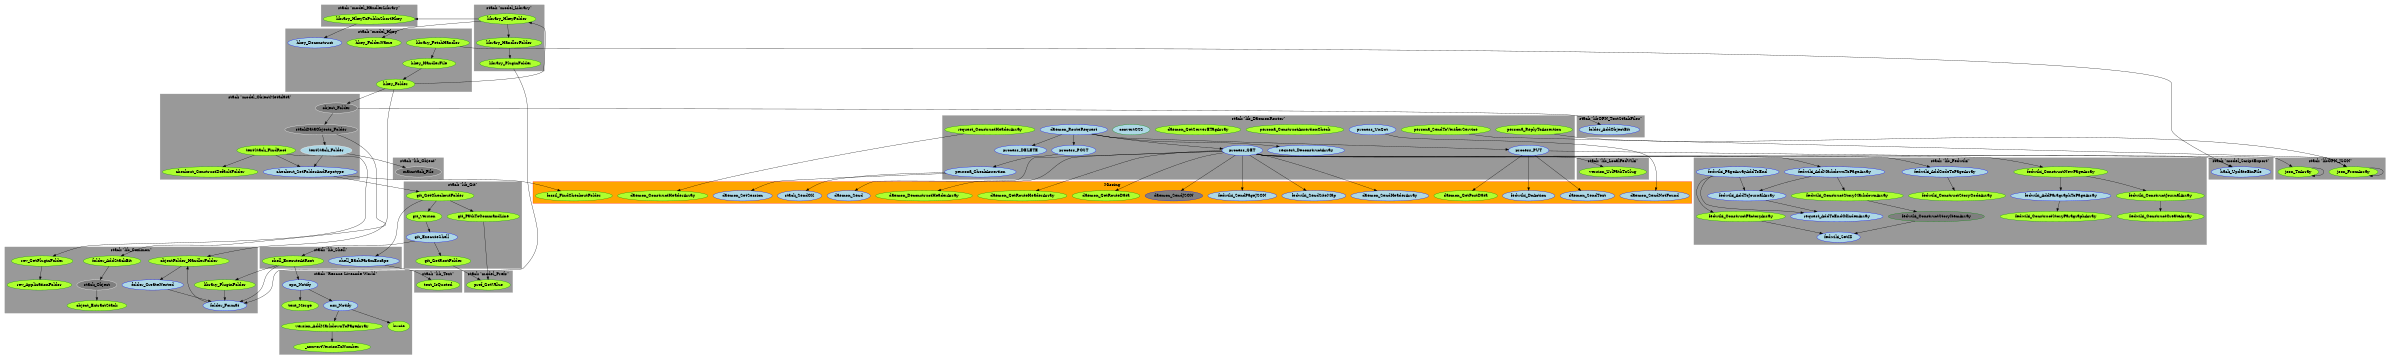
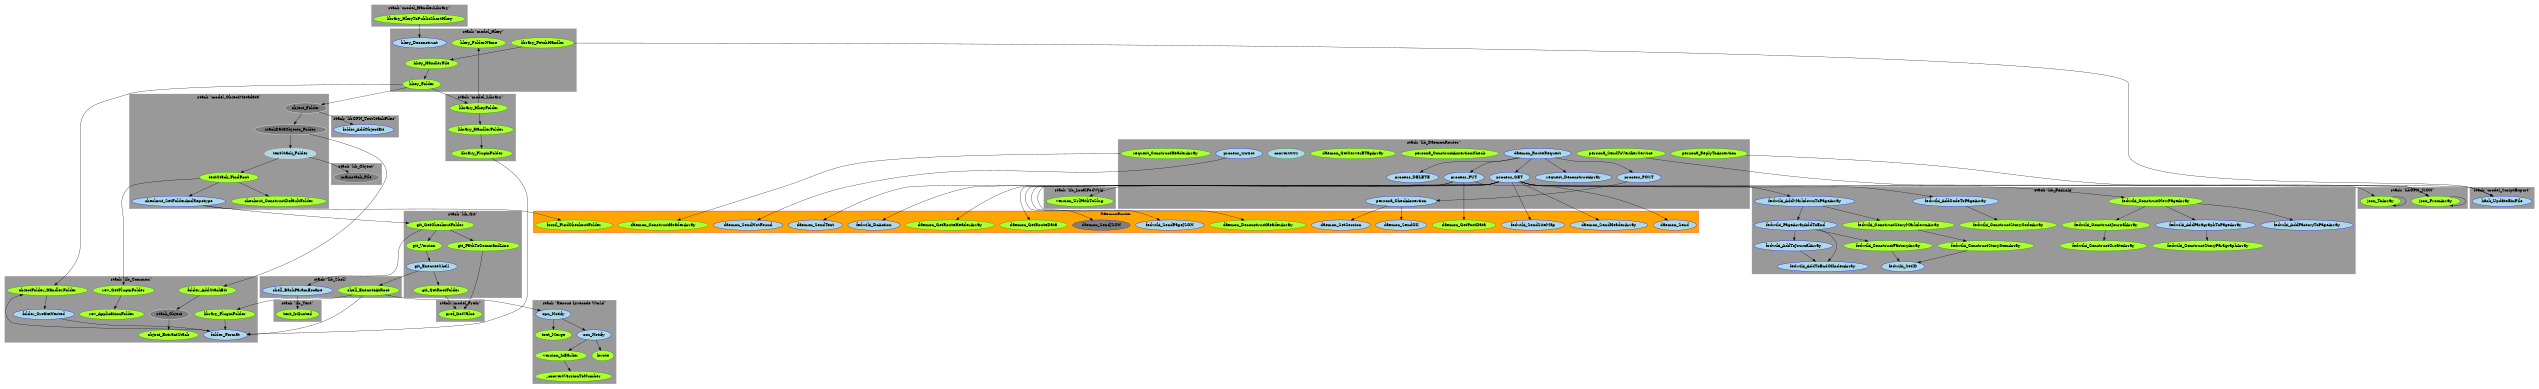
(448, 19) -> none
(319, 160) -> (261, 165)
(1786, 182) -> (1801, 212)
(1112, 185) -> (1116, 214)
(800, 196) -> (1401, 225)
(1837, 216) -> (1823, 267)
(1936, 216) -> (1986, 246)
none -> (2307, 225)
(332, 326) -> (561, 356)
